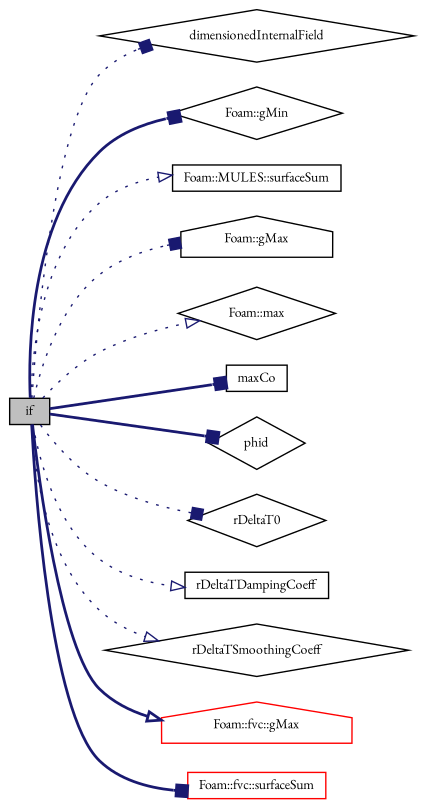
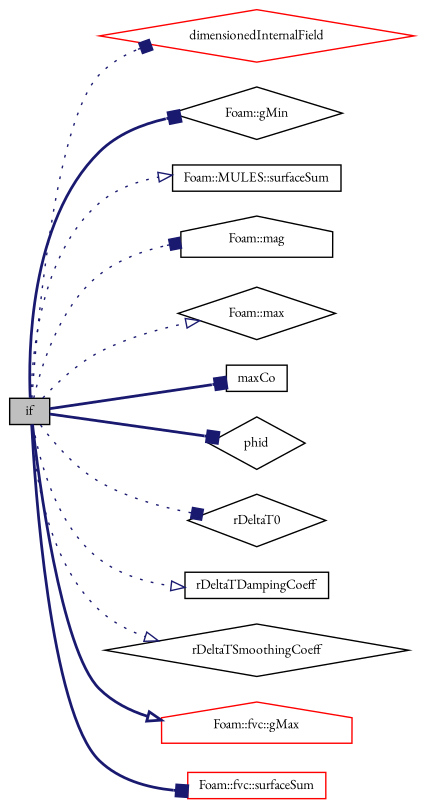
(257, 36) -> (257, 36)
(257, 239) -> (257, 239)
